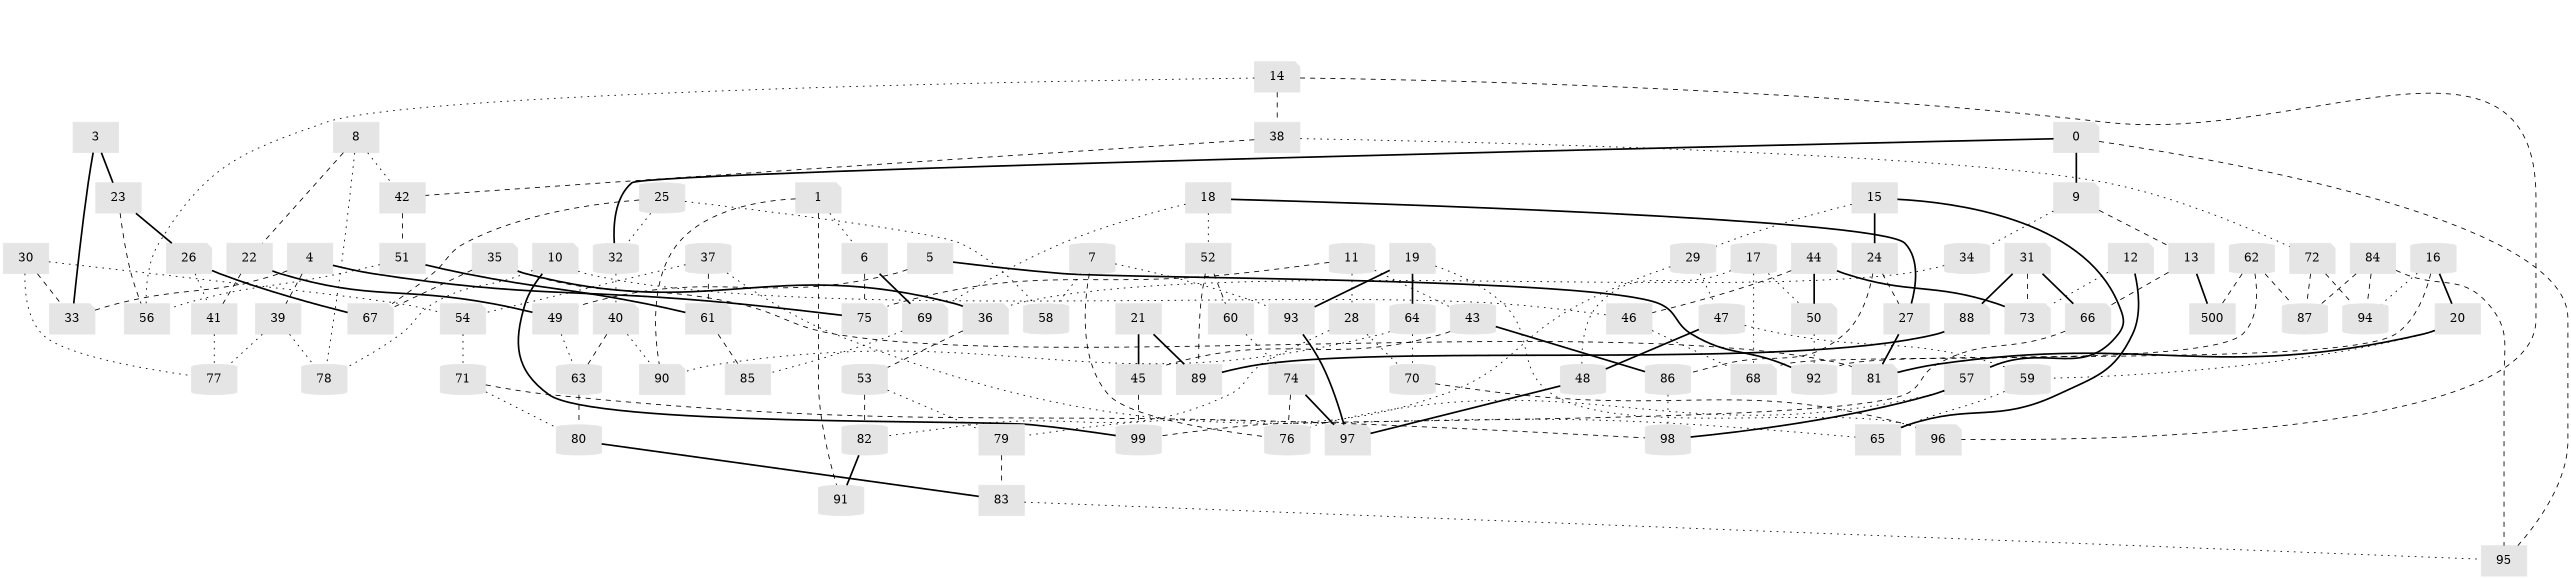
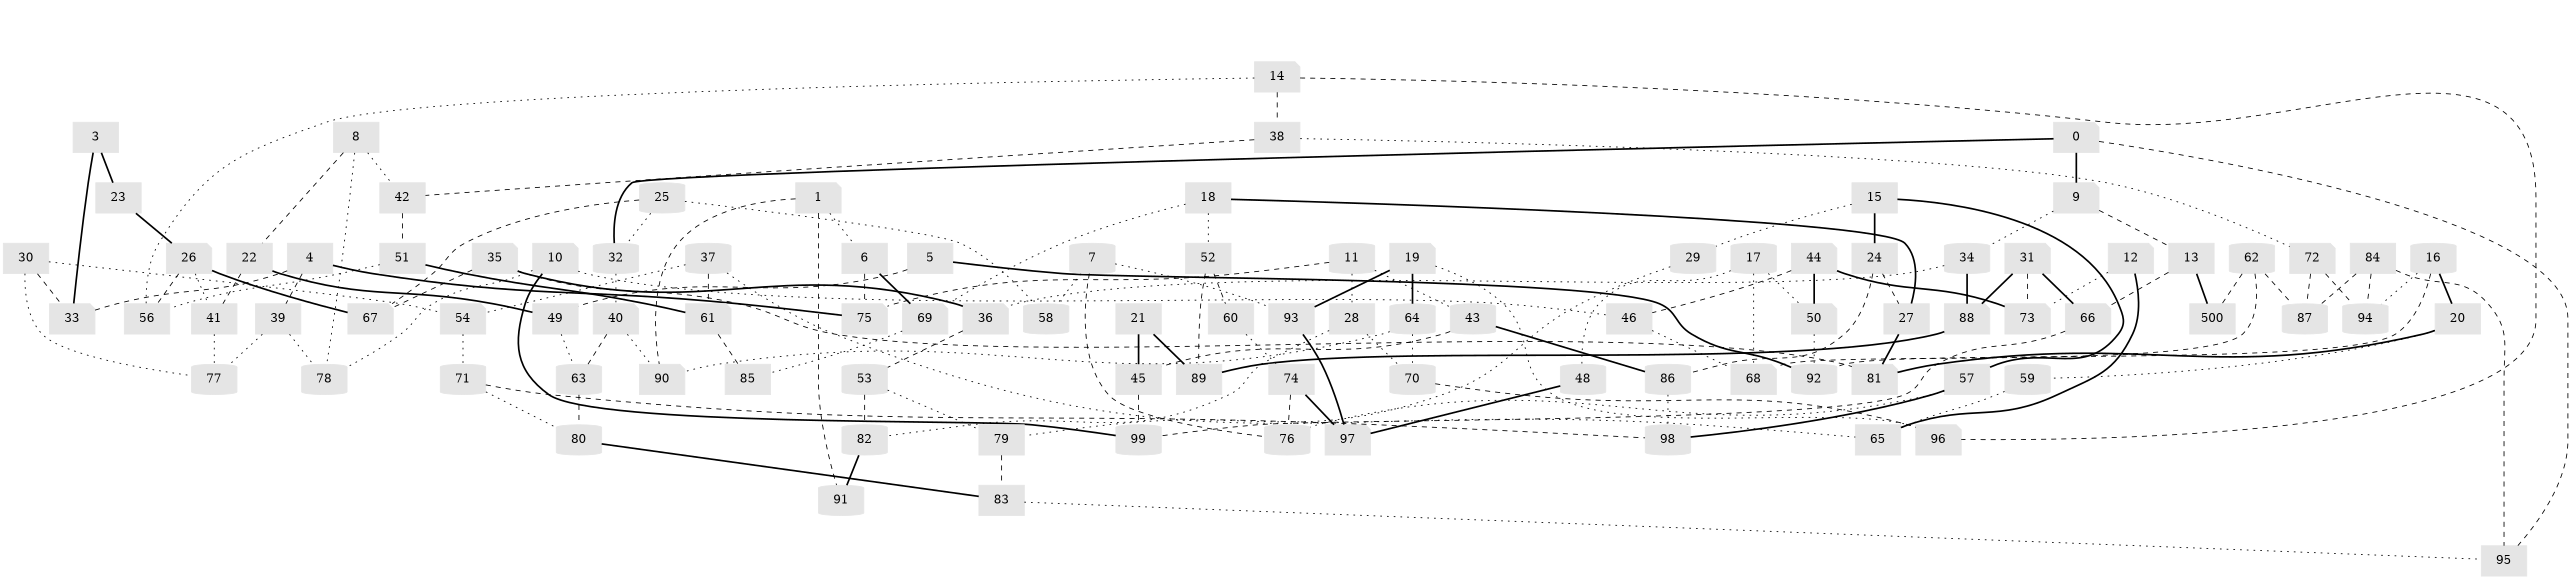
(128, 259) -> (168, 289)
none -> (1967, 289)
(1722, 319) -> none
